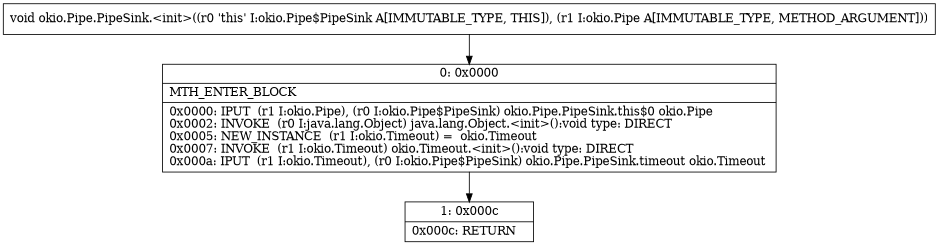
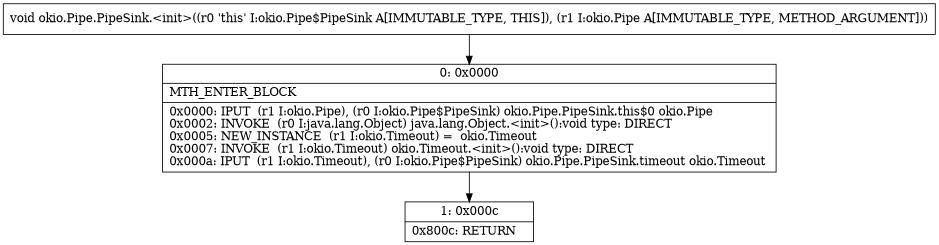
(469, 231) -> (469, 231)
